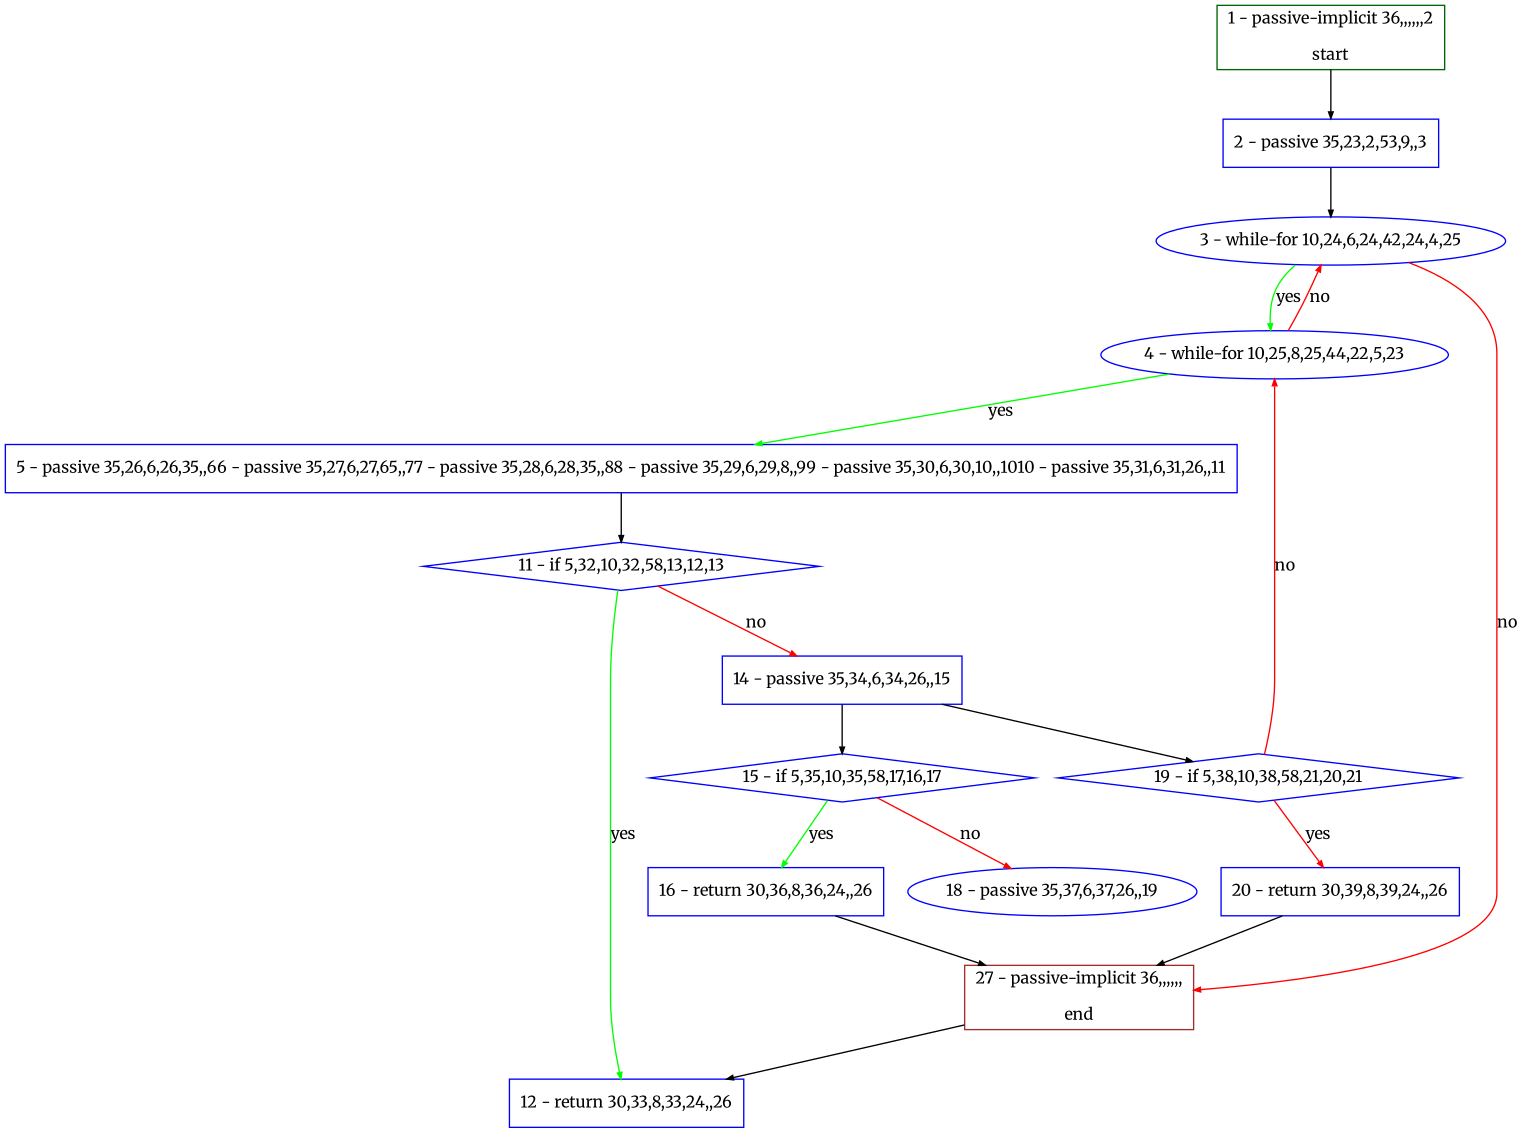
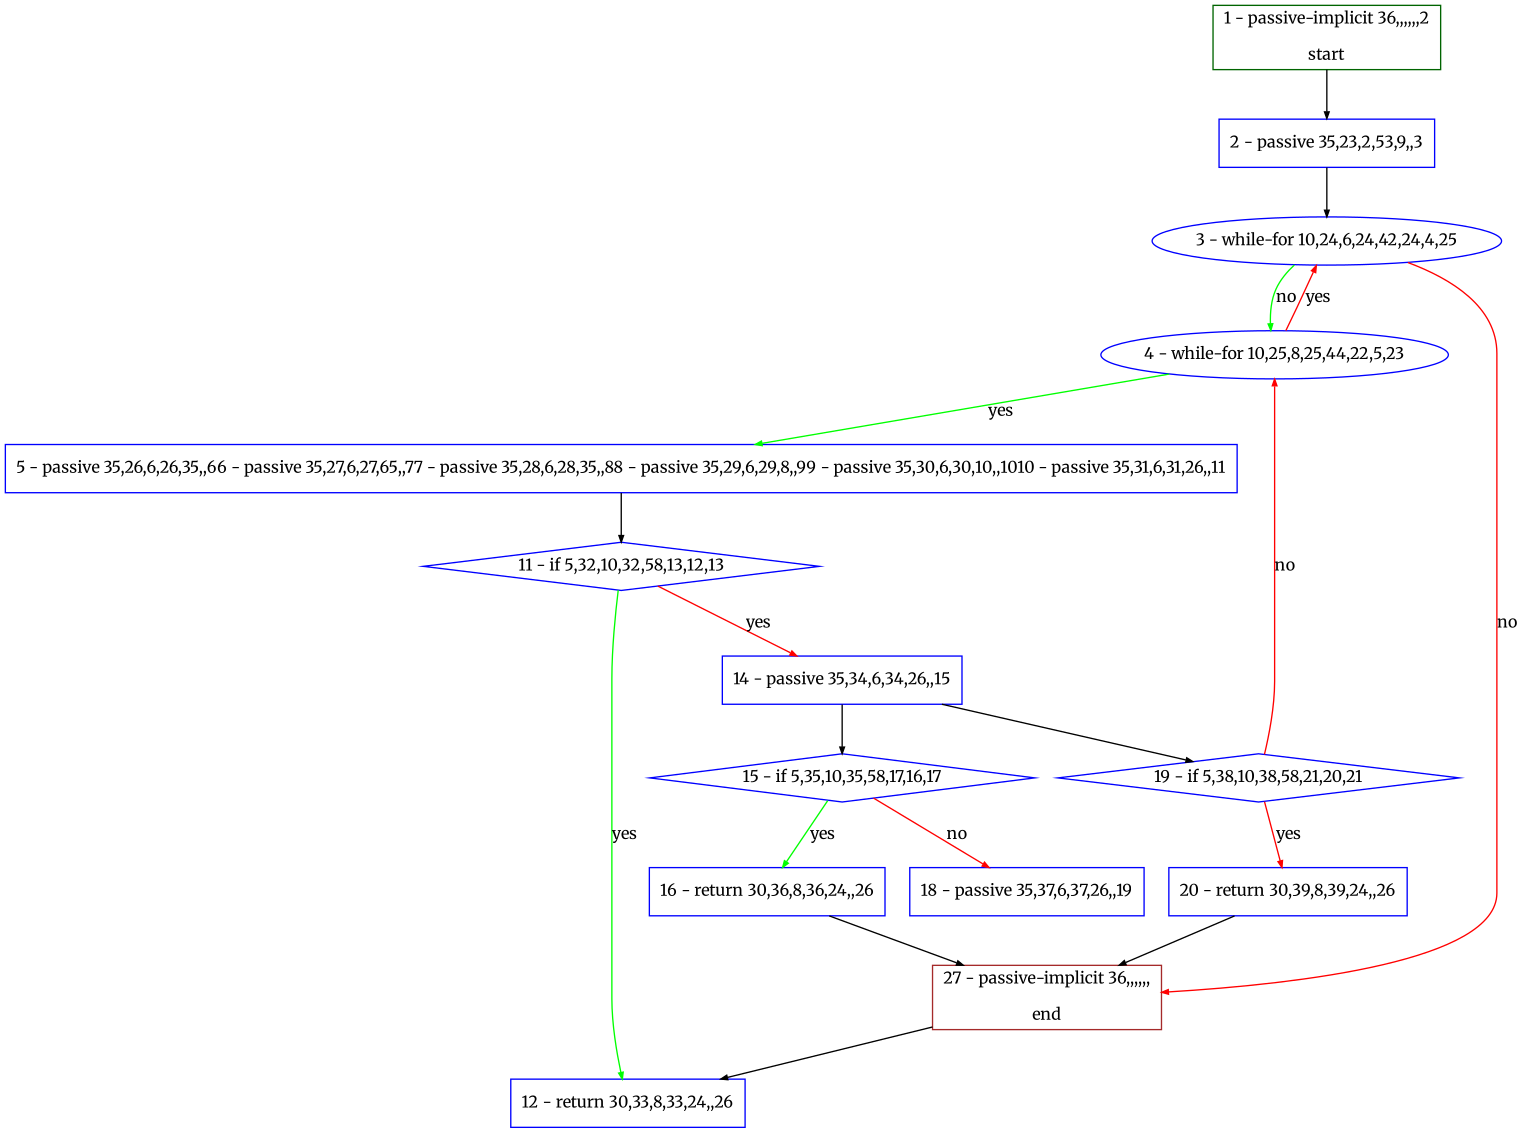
(1289, 298) -> (1287, 298)
(1320, 298) -> (1318, 298)
(756, 623) -> (758, 623)
(1052, 892) -> (1027, 892)
